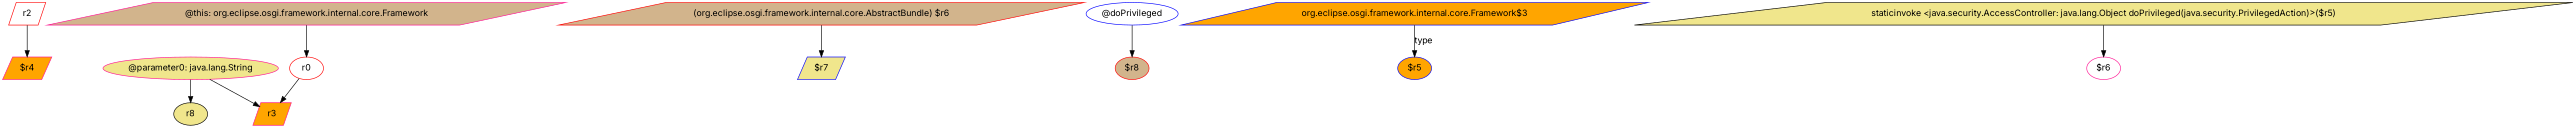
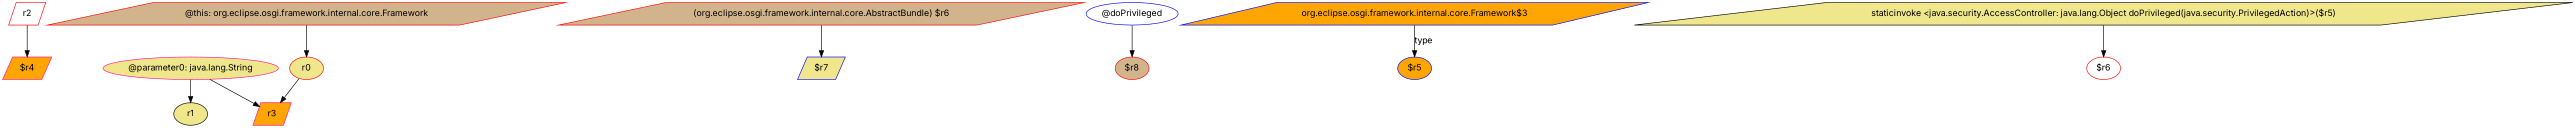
(307, 14) -> (307, 14)
(307, 68) -> (307, 68)
(2104, 68) -> (2104, 68)
(191, 114) -> (191, 114)
